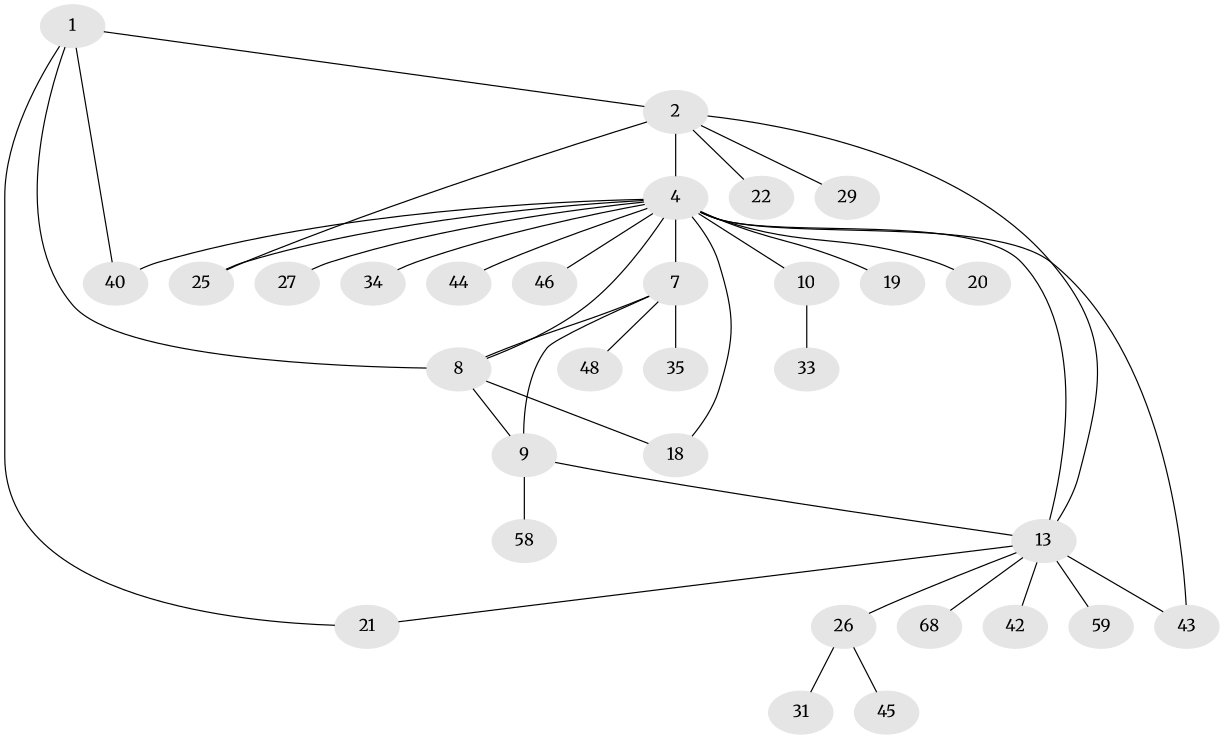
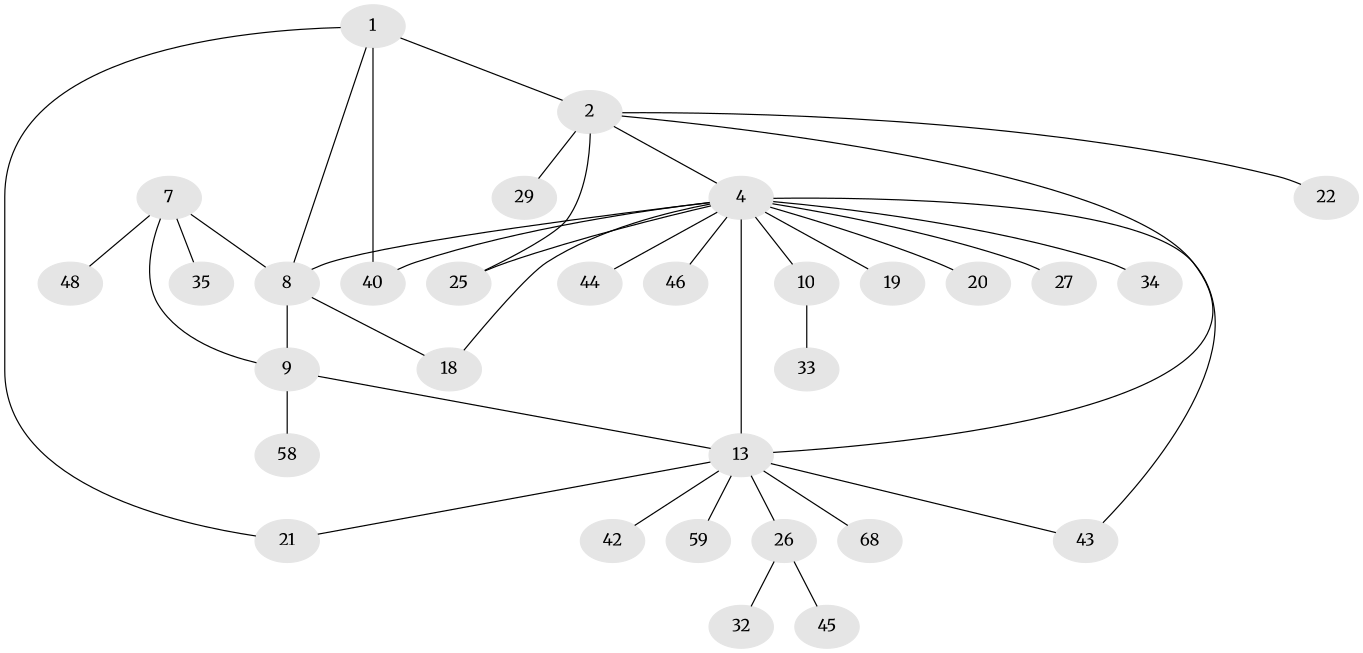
(676, 241) -> none
(801, 713) -> (741, 627)
